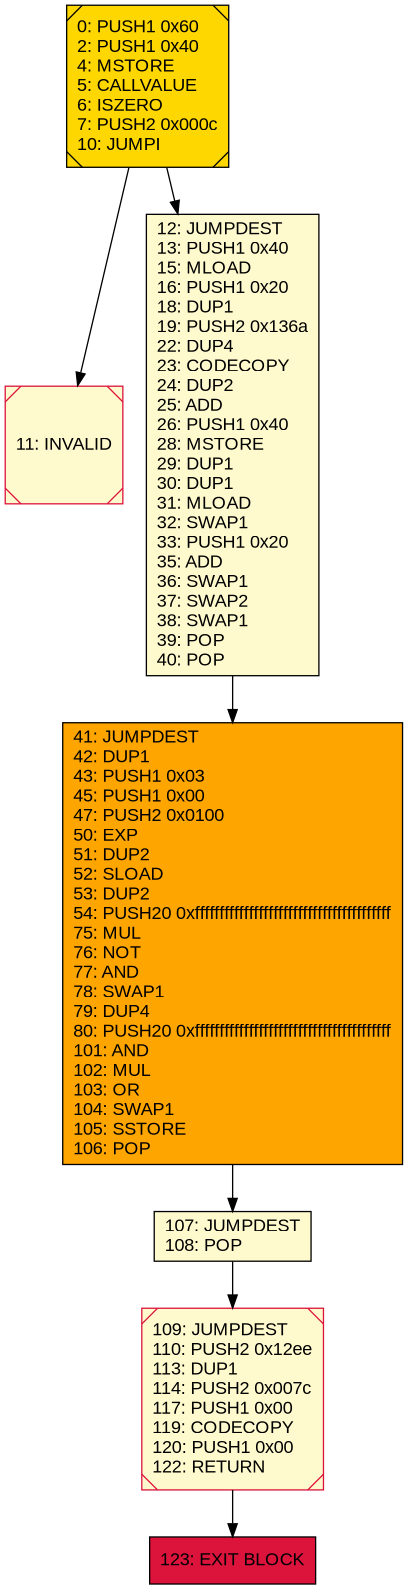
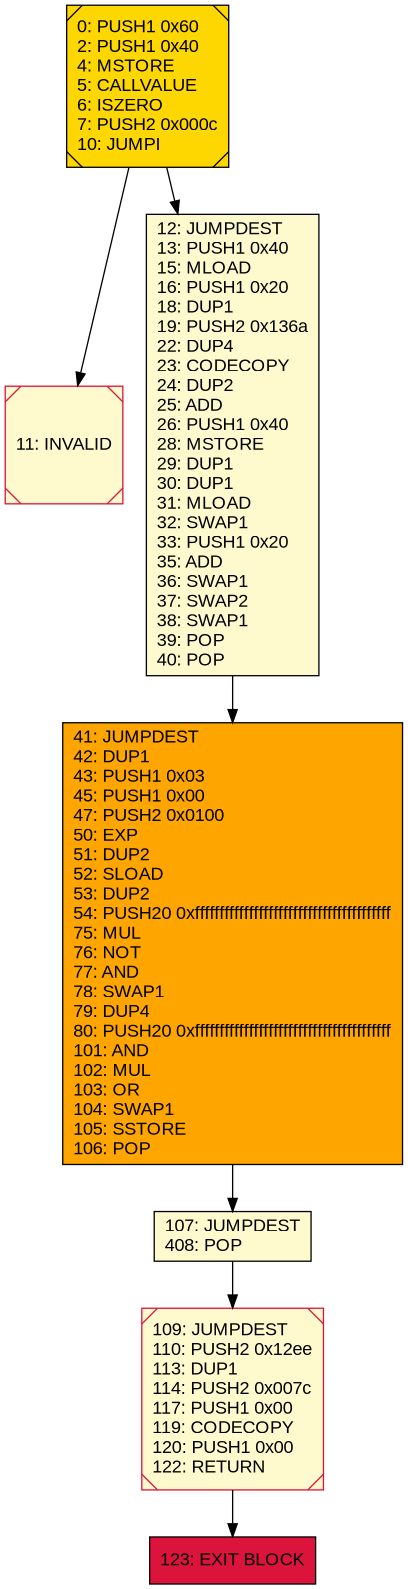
(233, 1236) -> (233, 1236)
